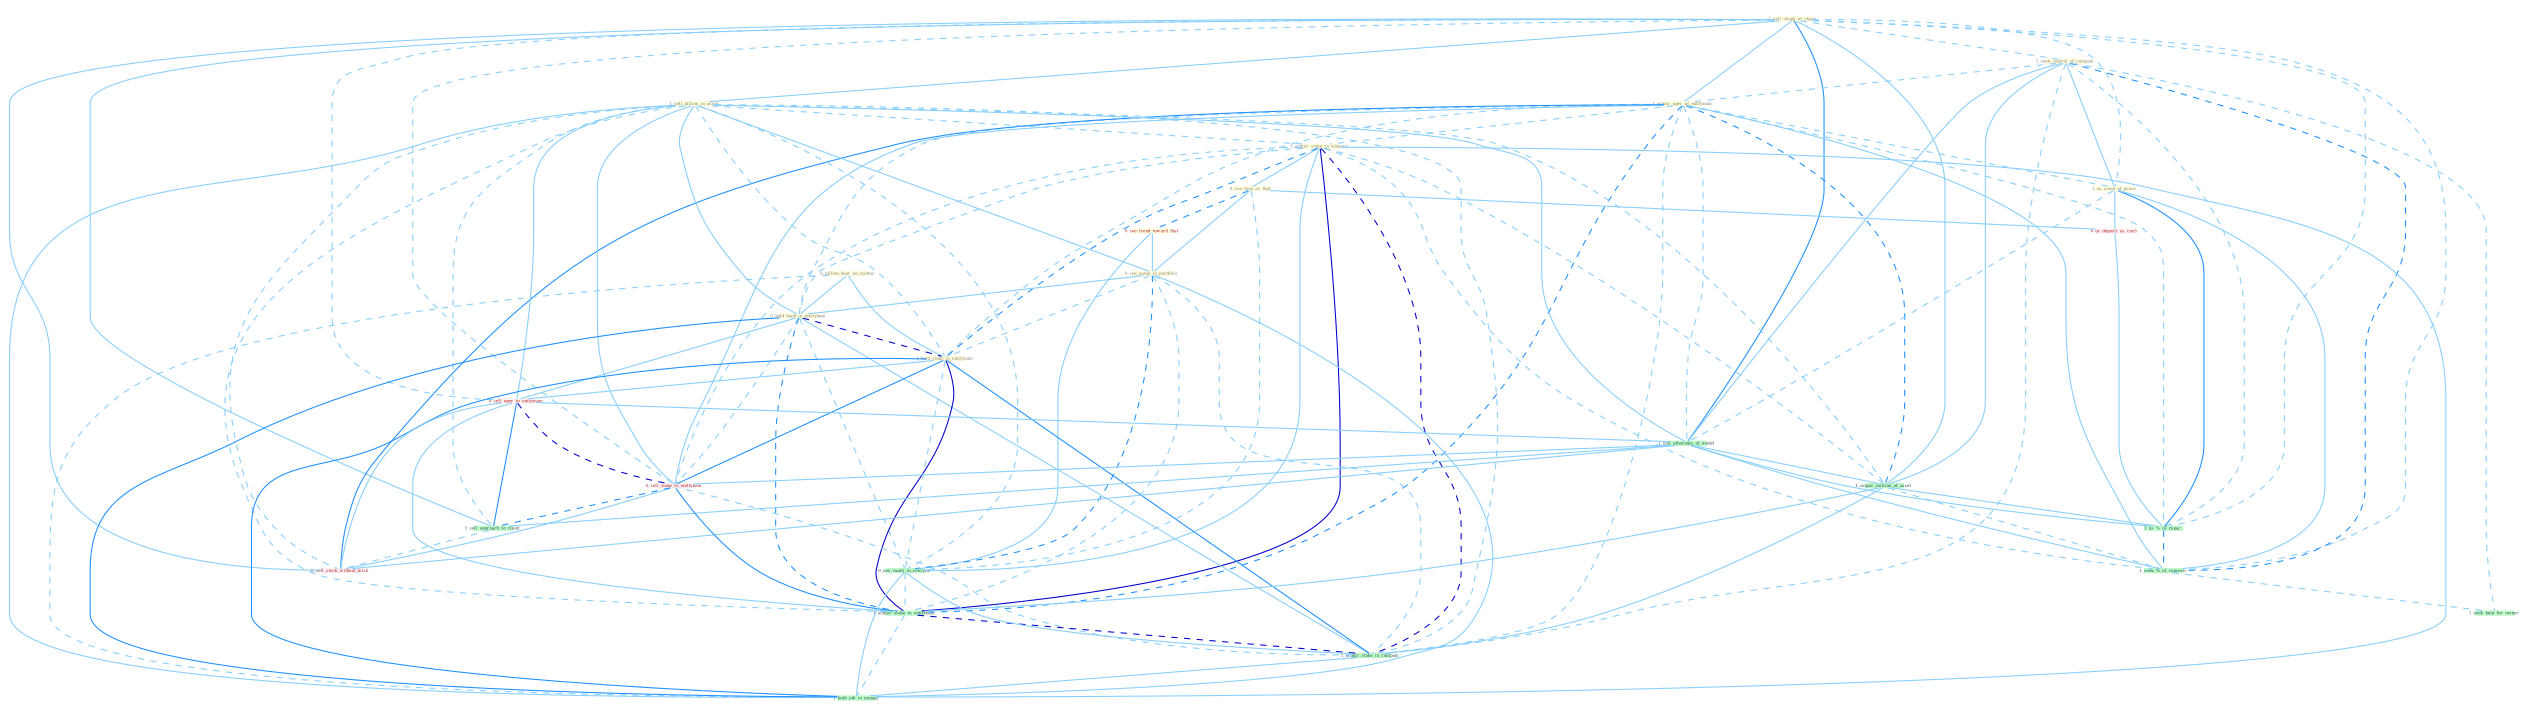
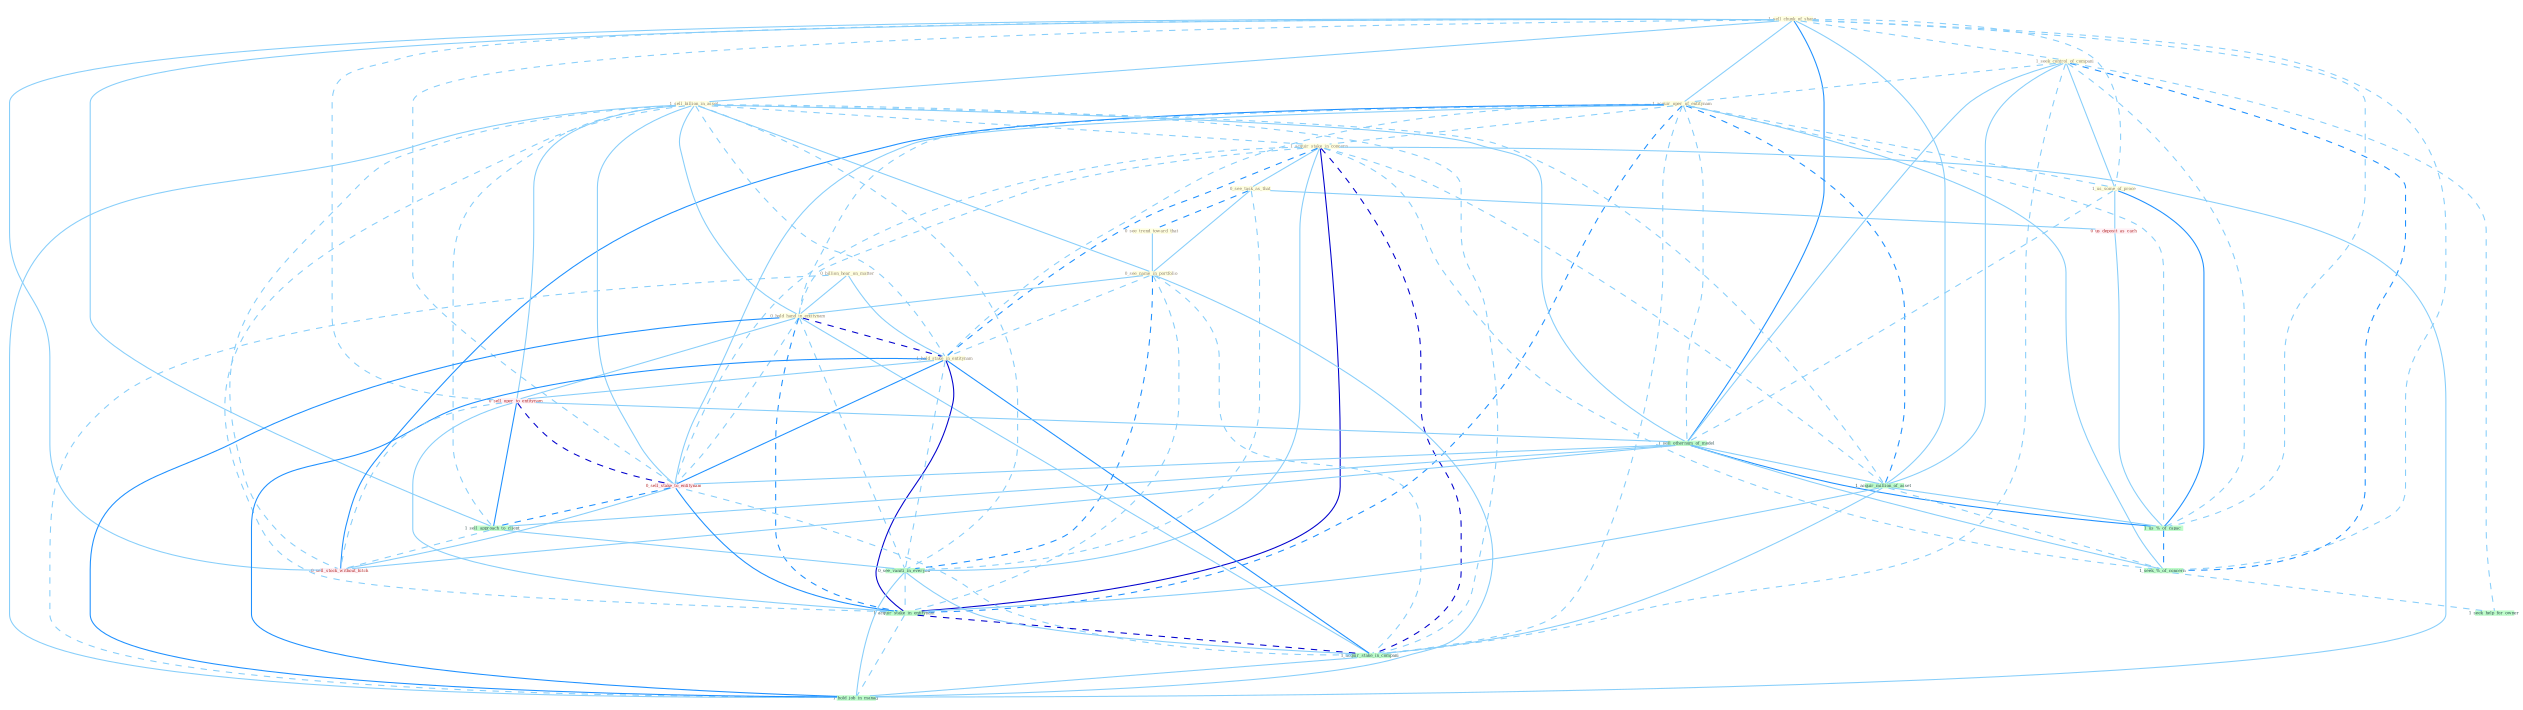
(1152, 231) -> (1152, 231)
(2325, 370) -> none
(1058, 410) -> (699, 549)
(388, 452) -> (388, 452)
(1976, 507) -> (1976, 507)
